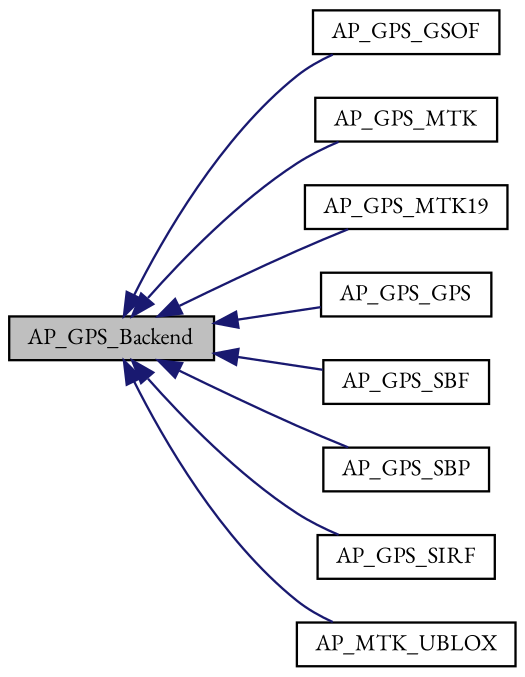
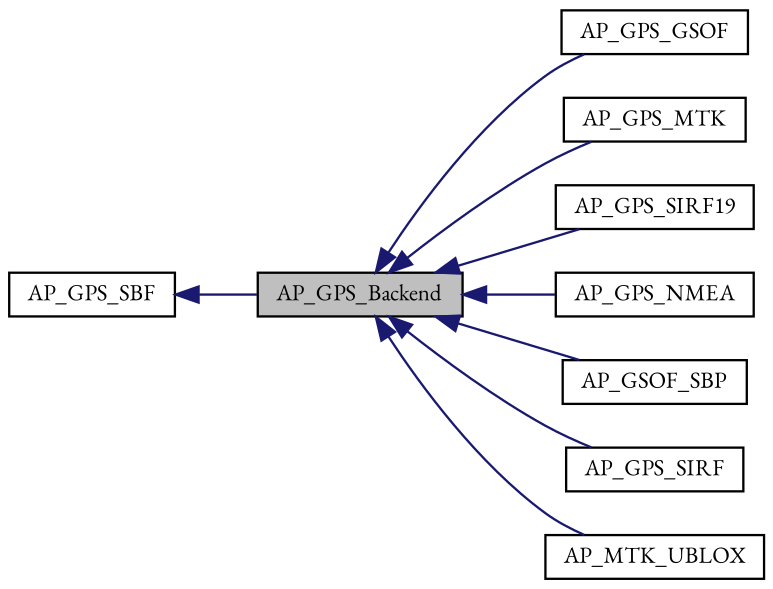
(406, 207) -> (655, 207)
(406, 295) -> (655, 295)
(280, 363) -> (228, 295)
(406, 469) -> (655, 382)
